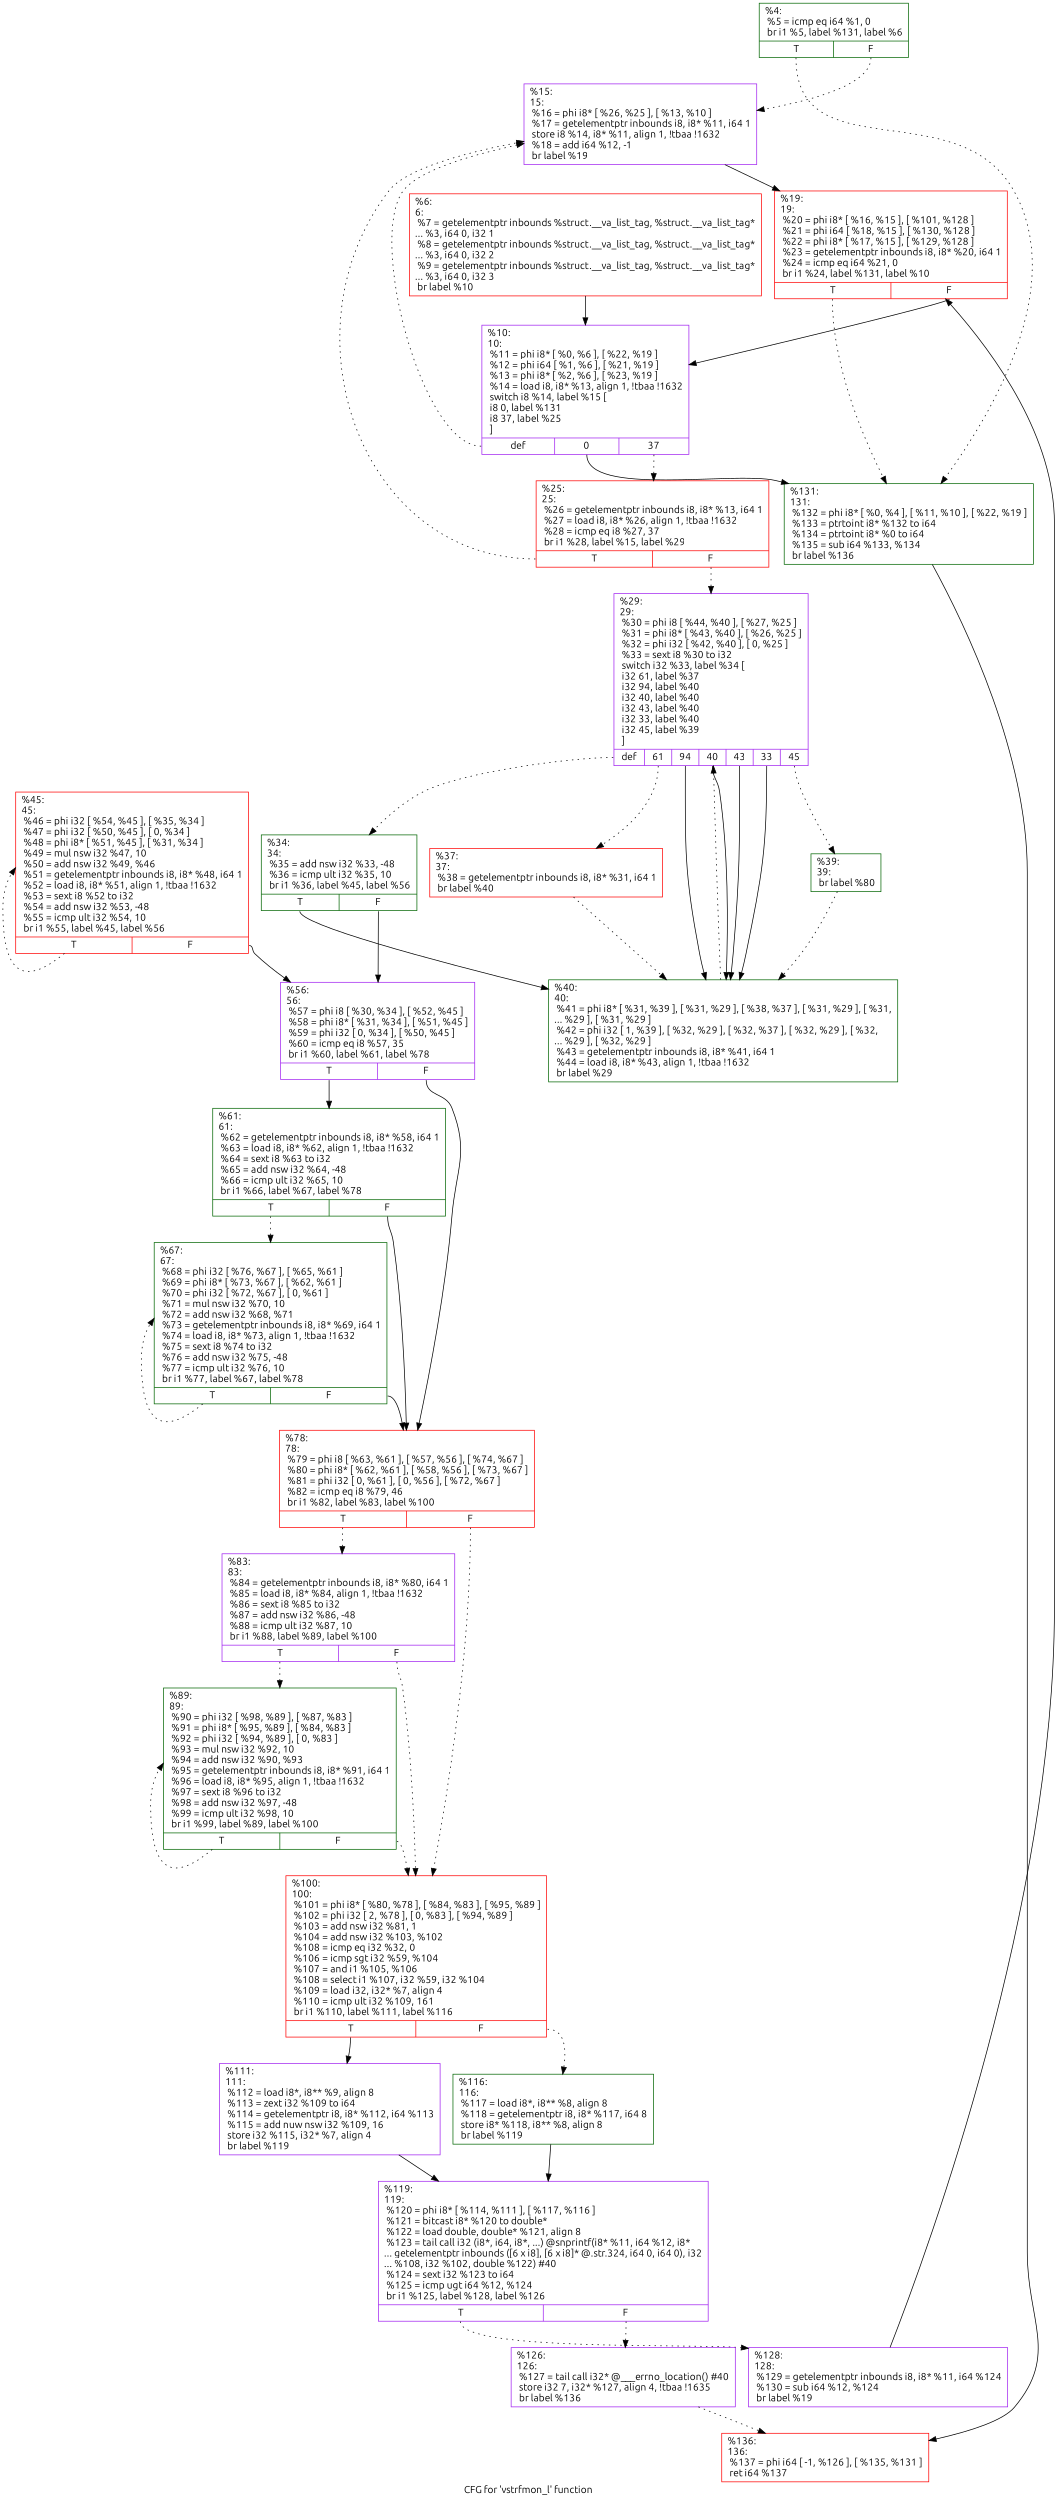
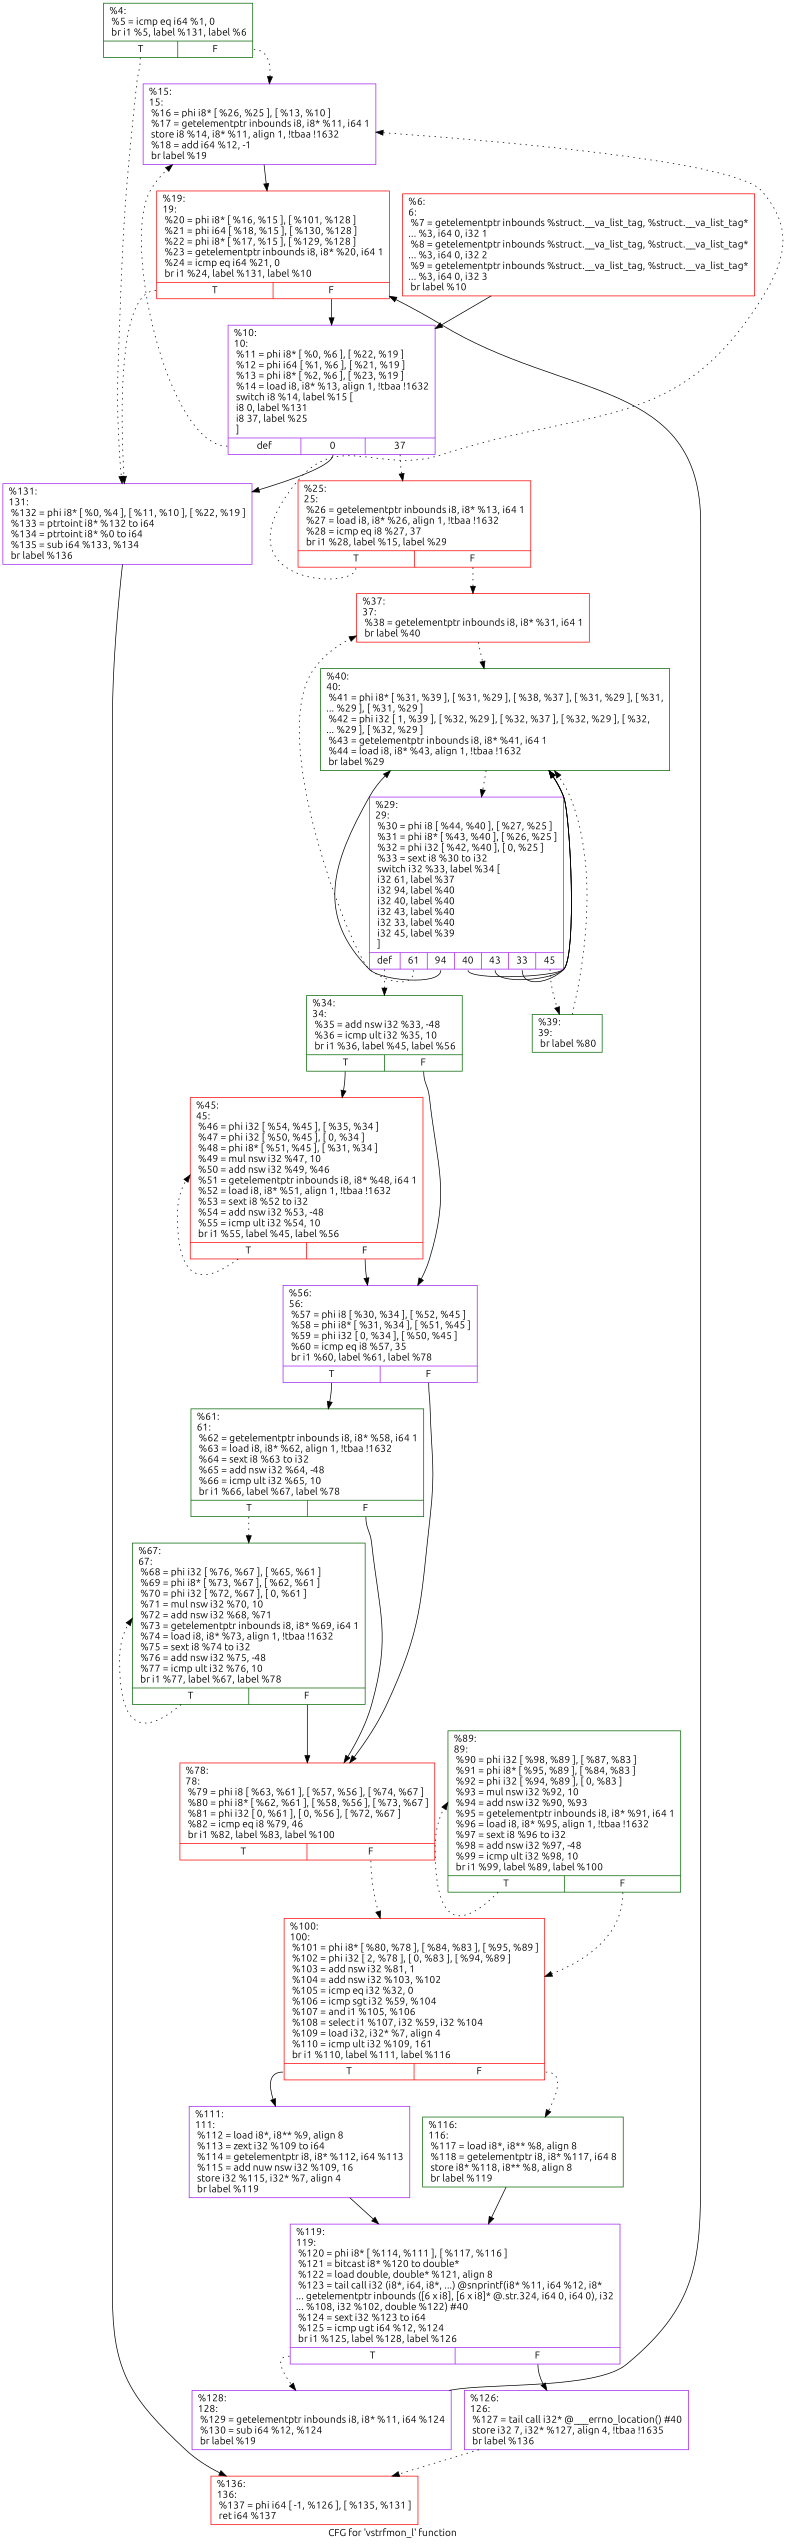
(909, 524) -> (127, 524)
(711, 577) -> (473, 577)
(418, 955) -> (345, 1081)
(338, 1608) -> none
(354, 1948) -> (352, 1991)
(626, 2331) -> (539, 2375)
